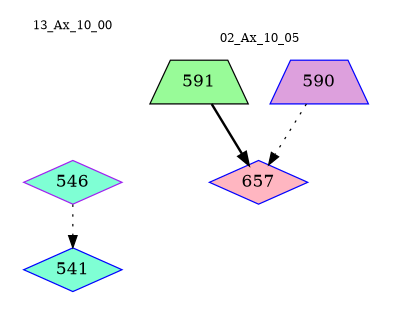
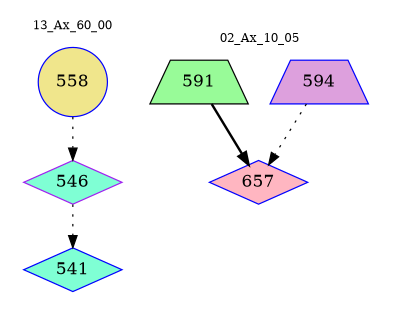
(73, 26) -> (73, 26)
none -> (73, 82)
(319, 82) -> (319, 82)
